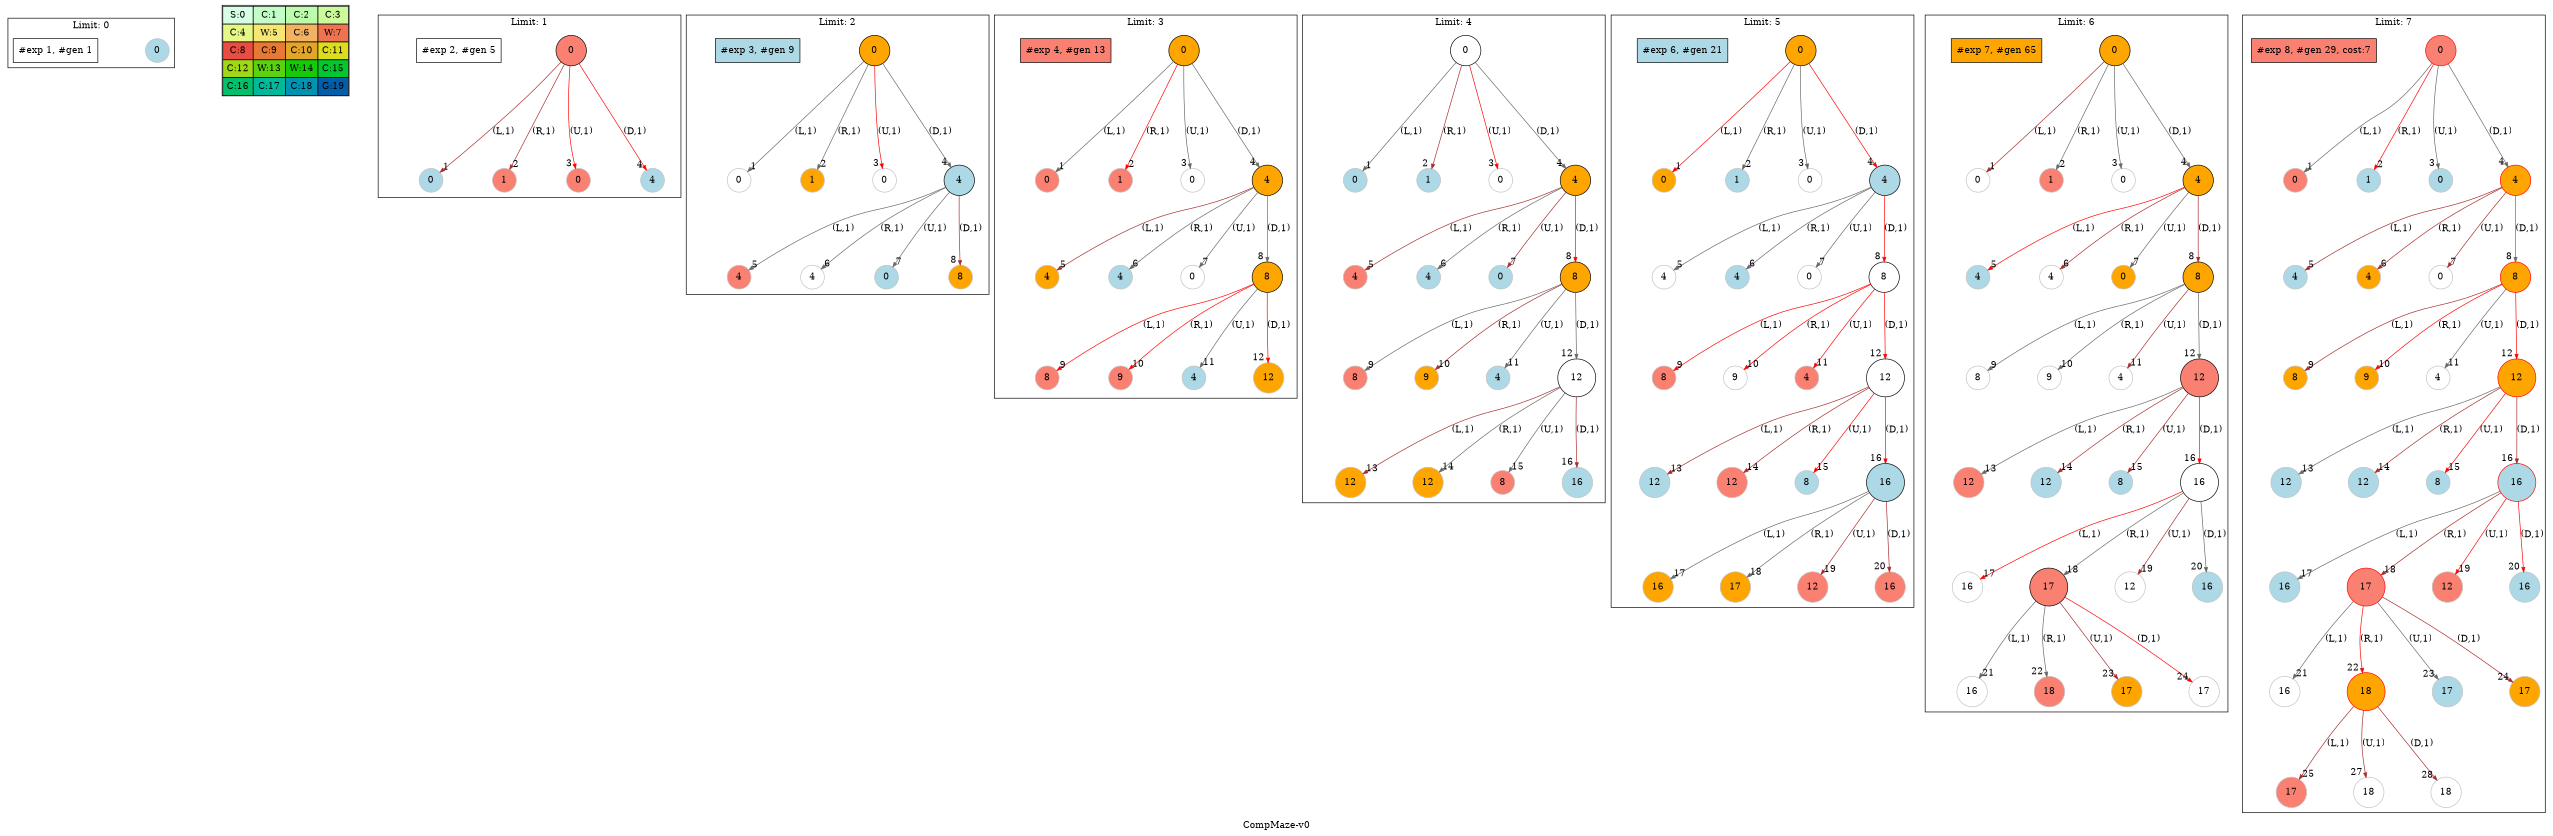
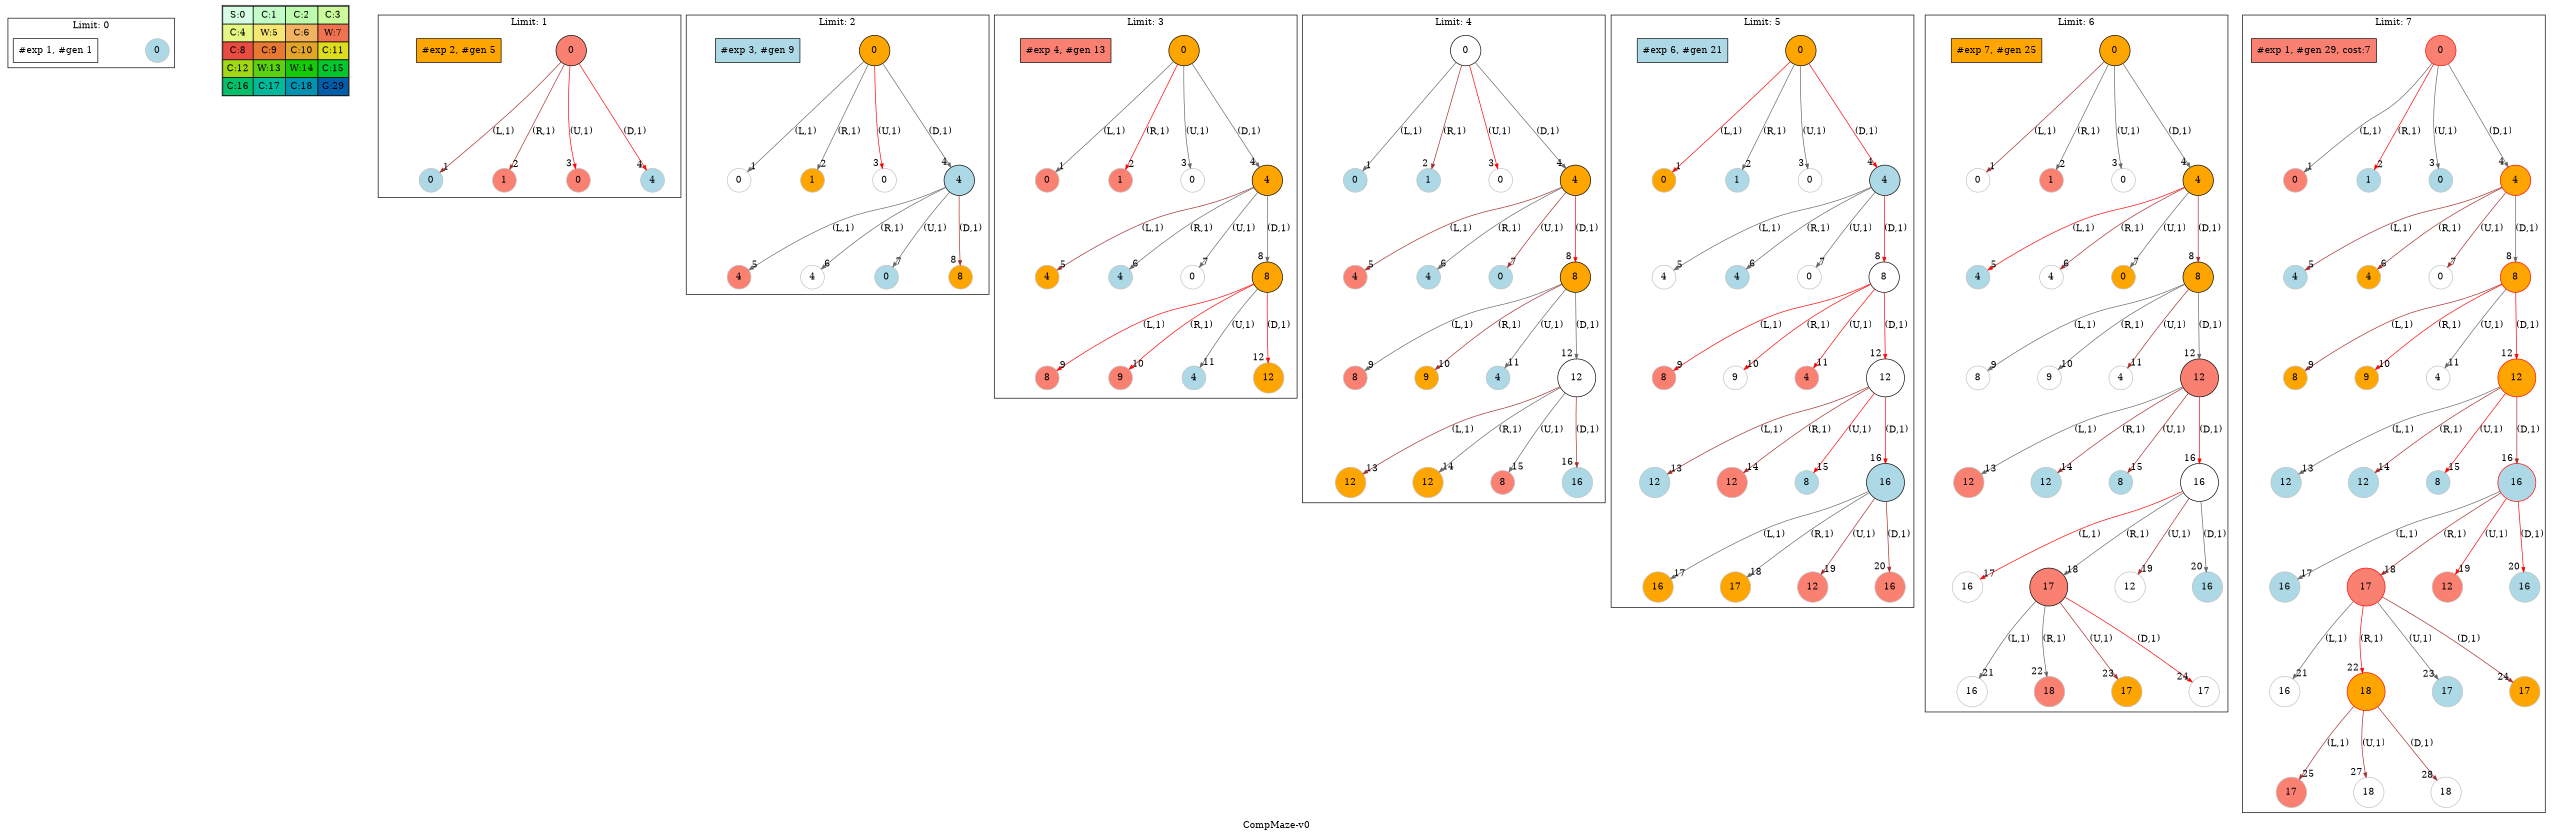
(459, 51) -> (459, 51)
(1997, 51) -> (1997, 51)
(2314, 51) -> (2314, 51)
(333, 86) -> (333, 86)
